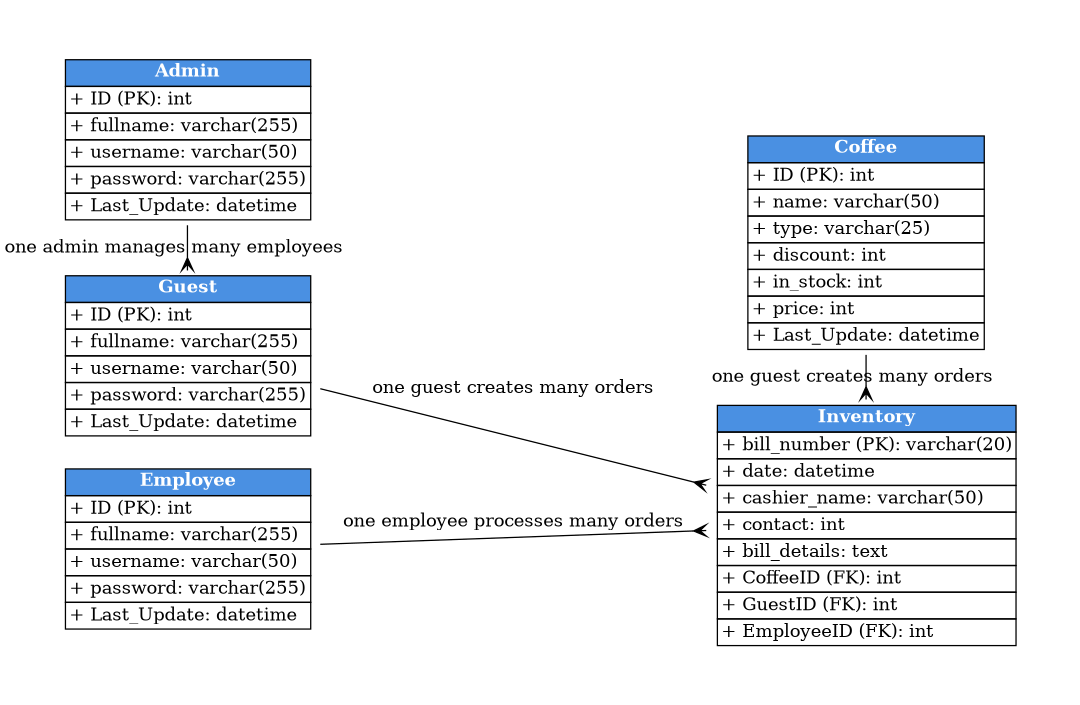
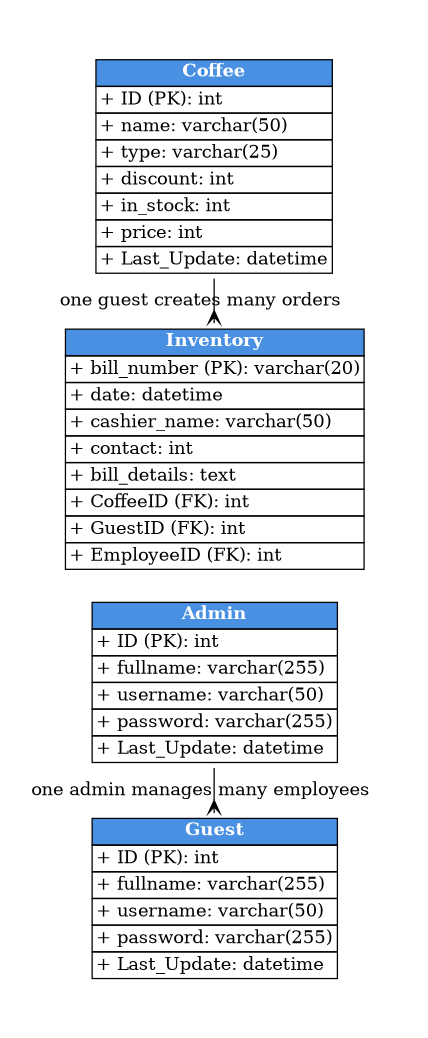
(507, 435) -> none
(187, 549) -> none
